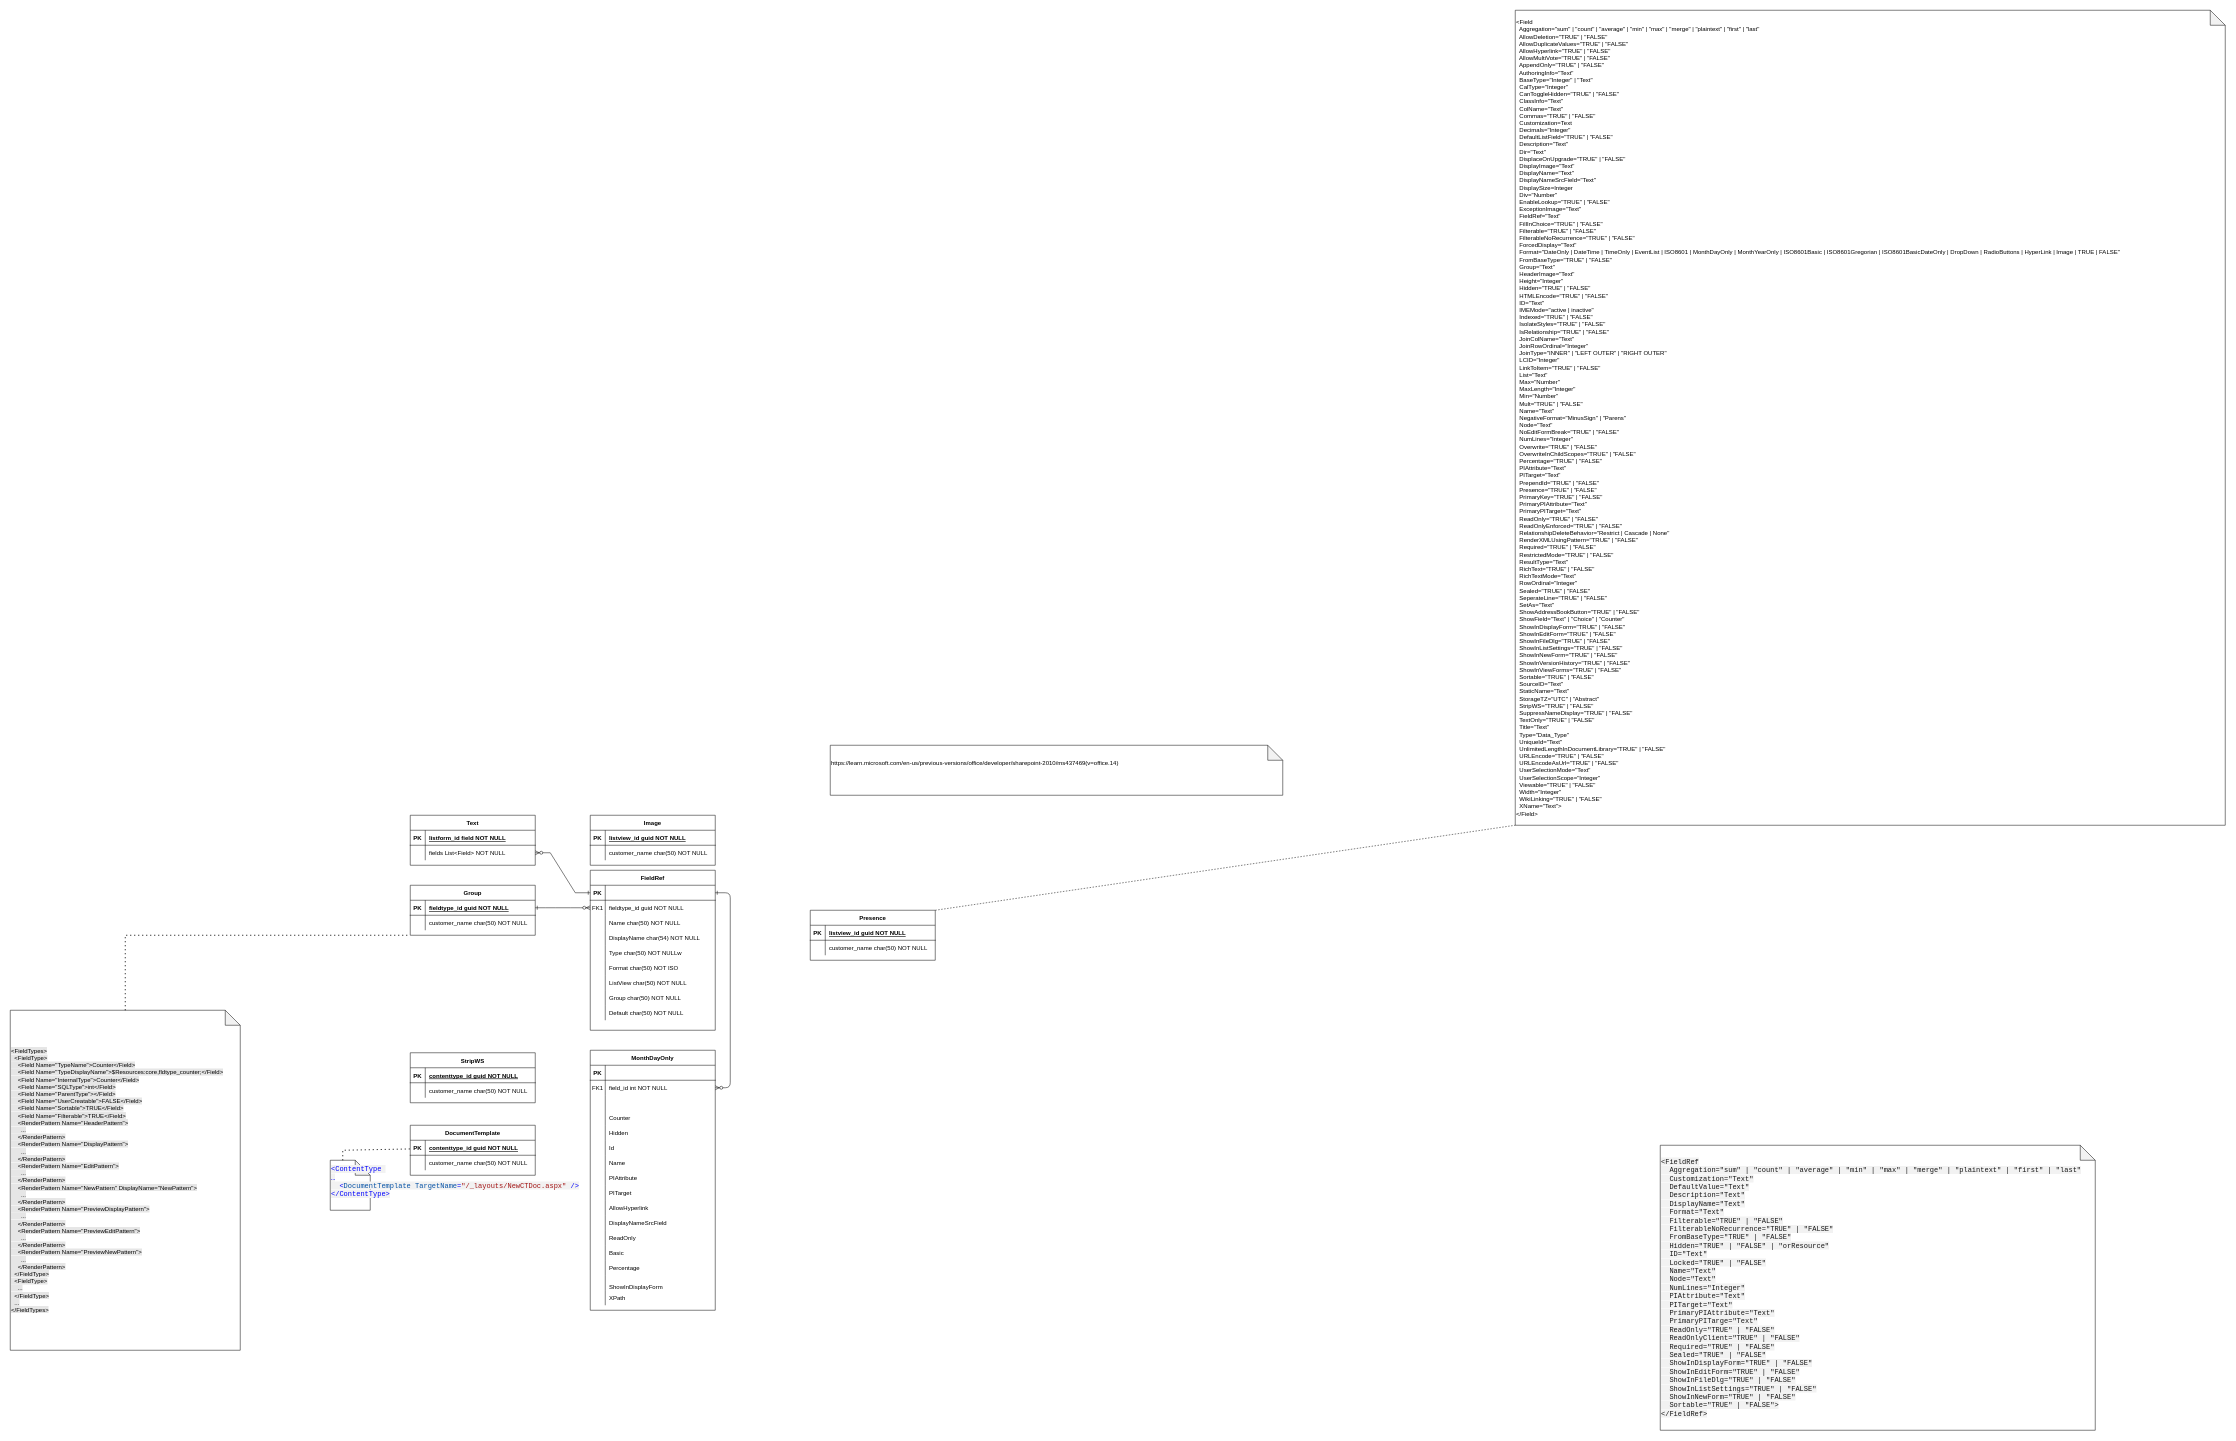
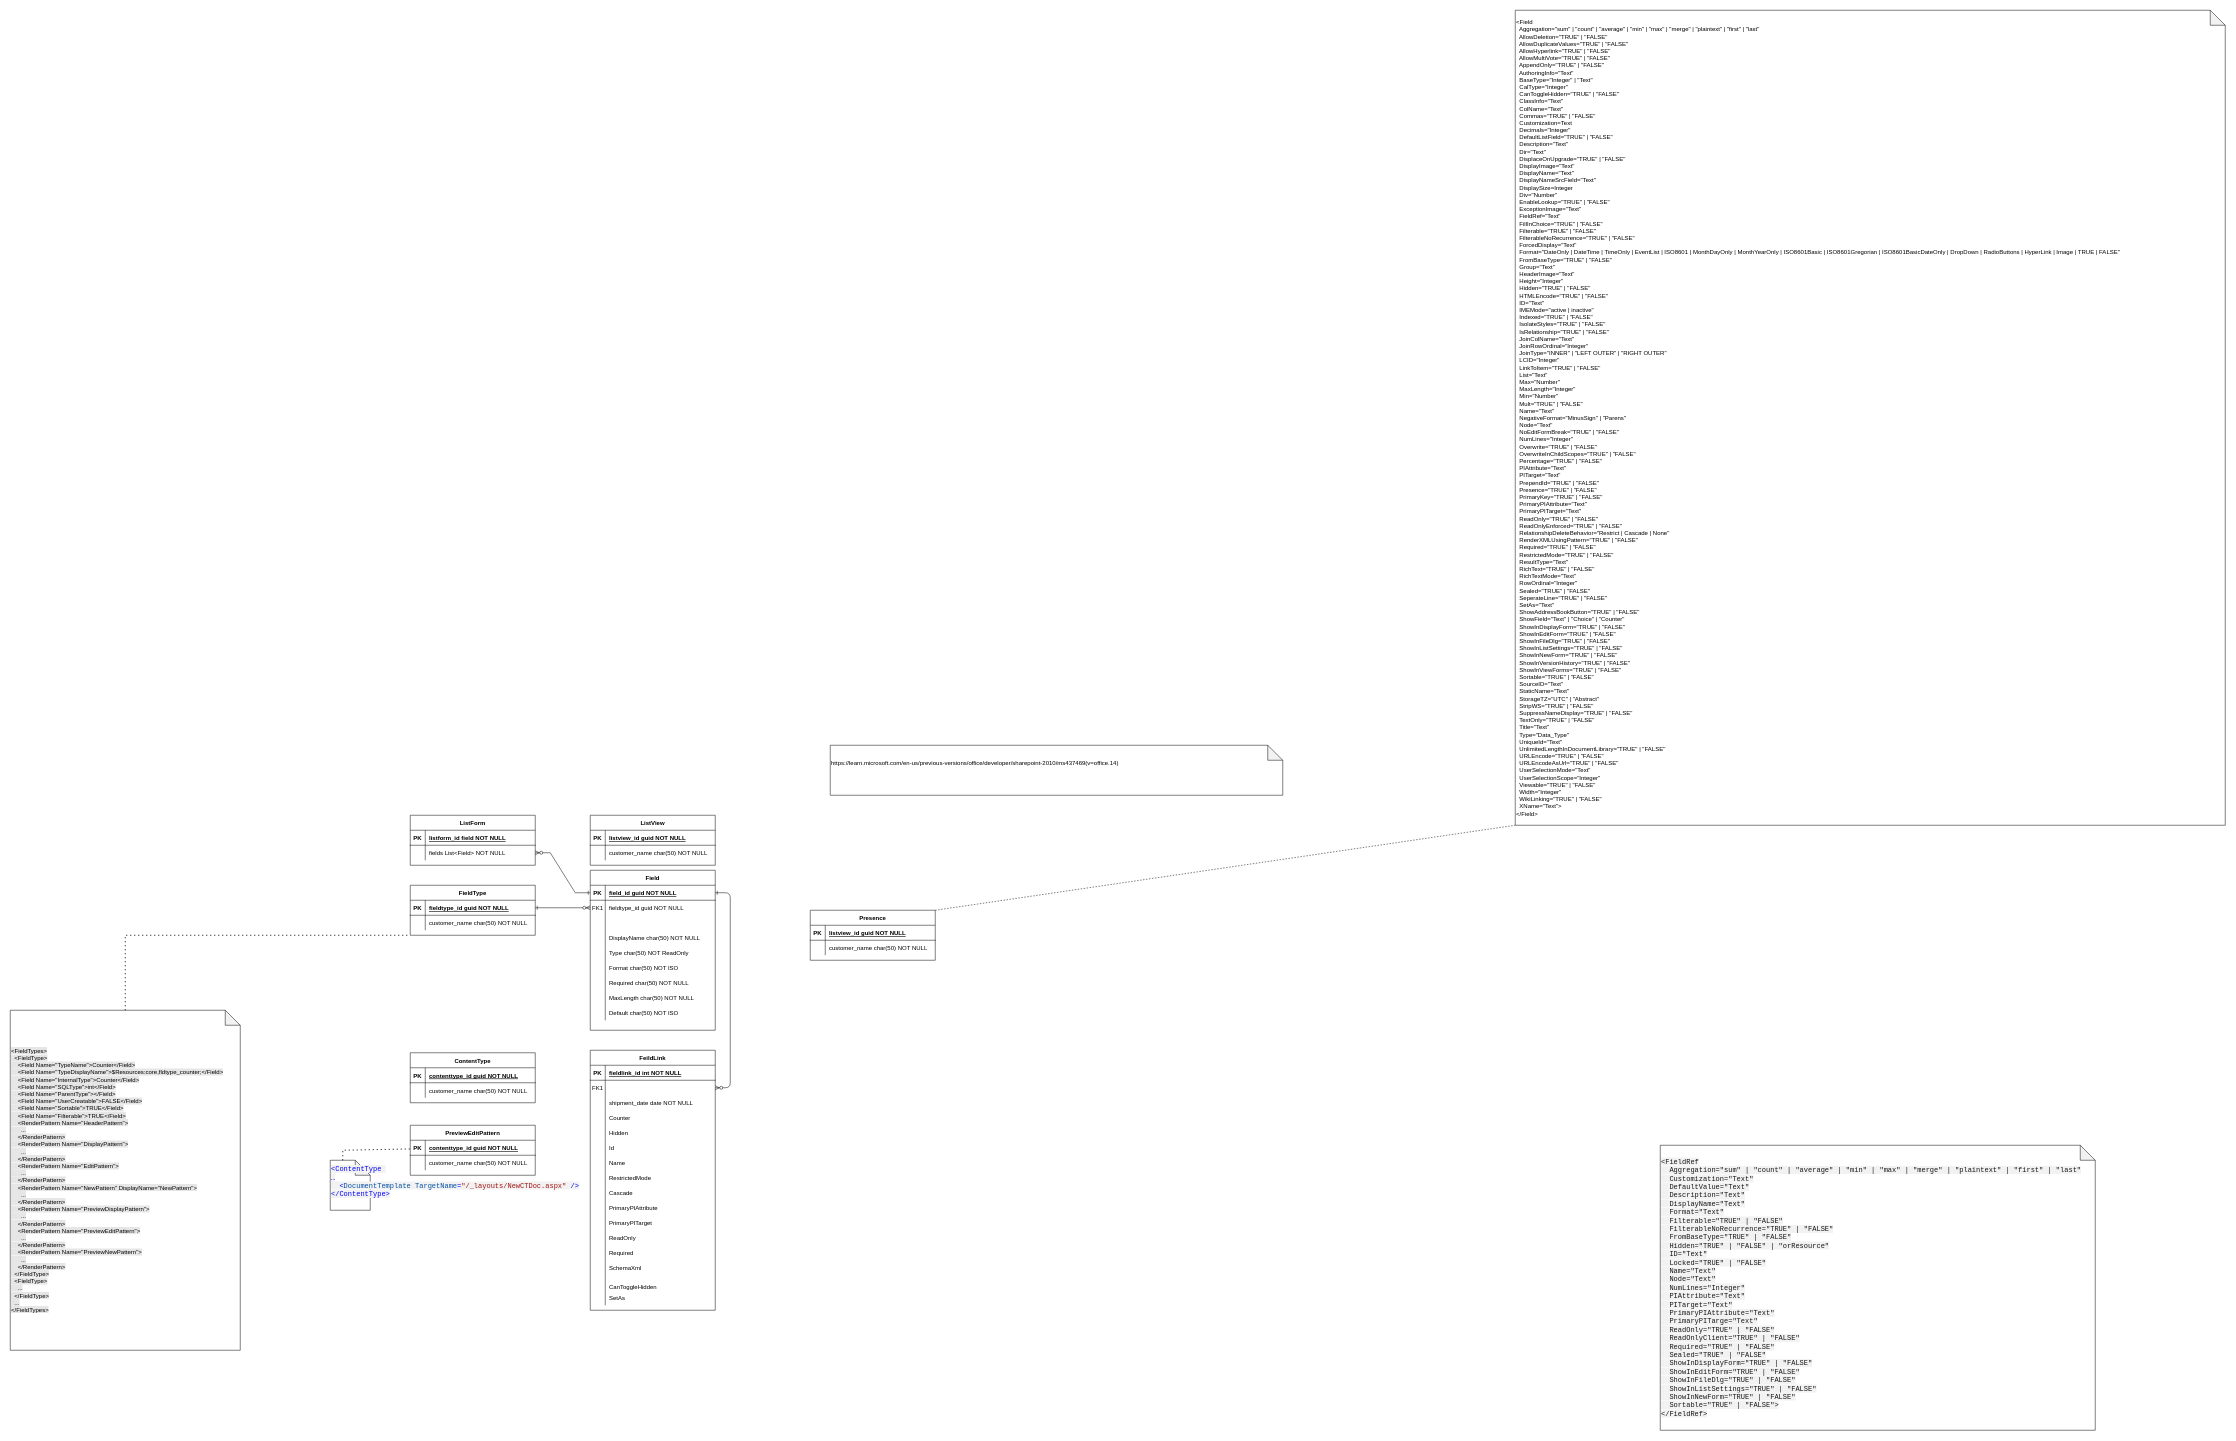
(473, 823) -> (473, 823)
(653, 823) -> (653, 823)
(653, 878) -> (653, 878)
(473, 893) -> (473, 893)
none -> (660, 893)
(660, 923) -> none
(655, 938) -> (655, 938)
(646, 953) -> (650, 953)
(650, 983) -> (650, 983)
(646, 998) -> (653, 998)
(649, 1013) -> (647, 1013)
(653, 1058) -> (653, 1058)
(473, 1061) -> (473, 1061)
none -> (660, 1073)
(660, 1088) -> none
none -> (660, 1103)
(473, 1133) -> (473, 1133)
(627, 1178) -> (632, 1178)
(622, 1193) -> (621, 1193)
(629, 1208) -> (638, 1208)
(638, 1223) -> (633, 1223)
(617, 1253) -> (622, 1253)
(626, 1268) -> (623, 1268)
(636, 1287) -> (633, 1287)
(617, 1298) -> (617, 1298)
